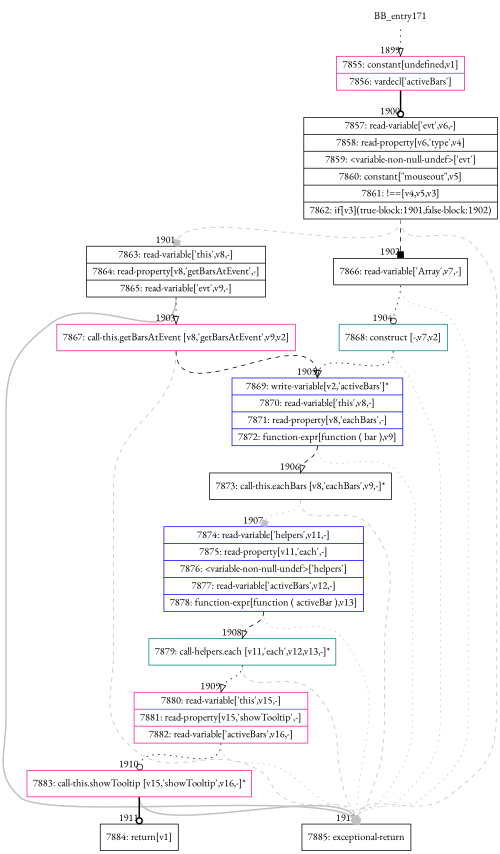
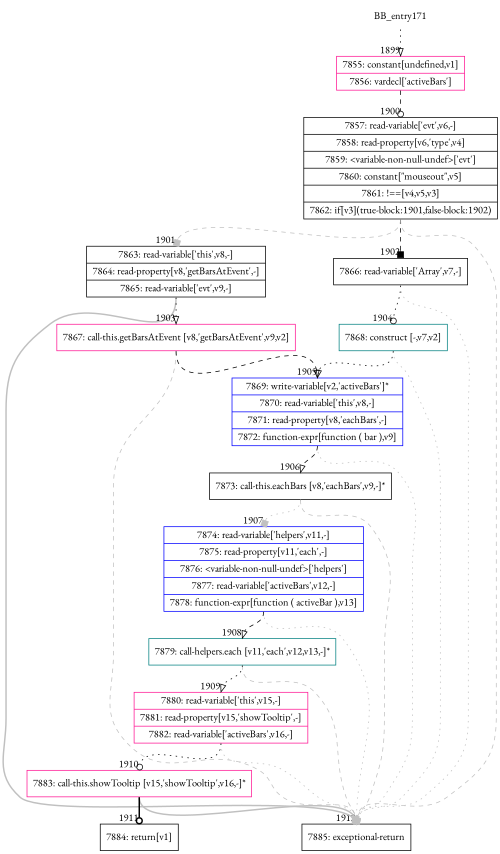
(401, 101) -> (401, 101)
